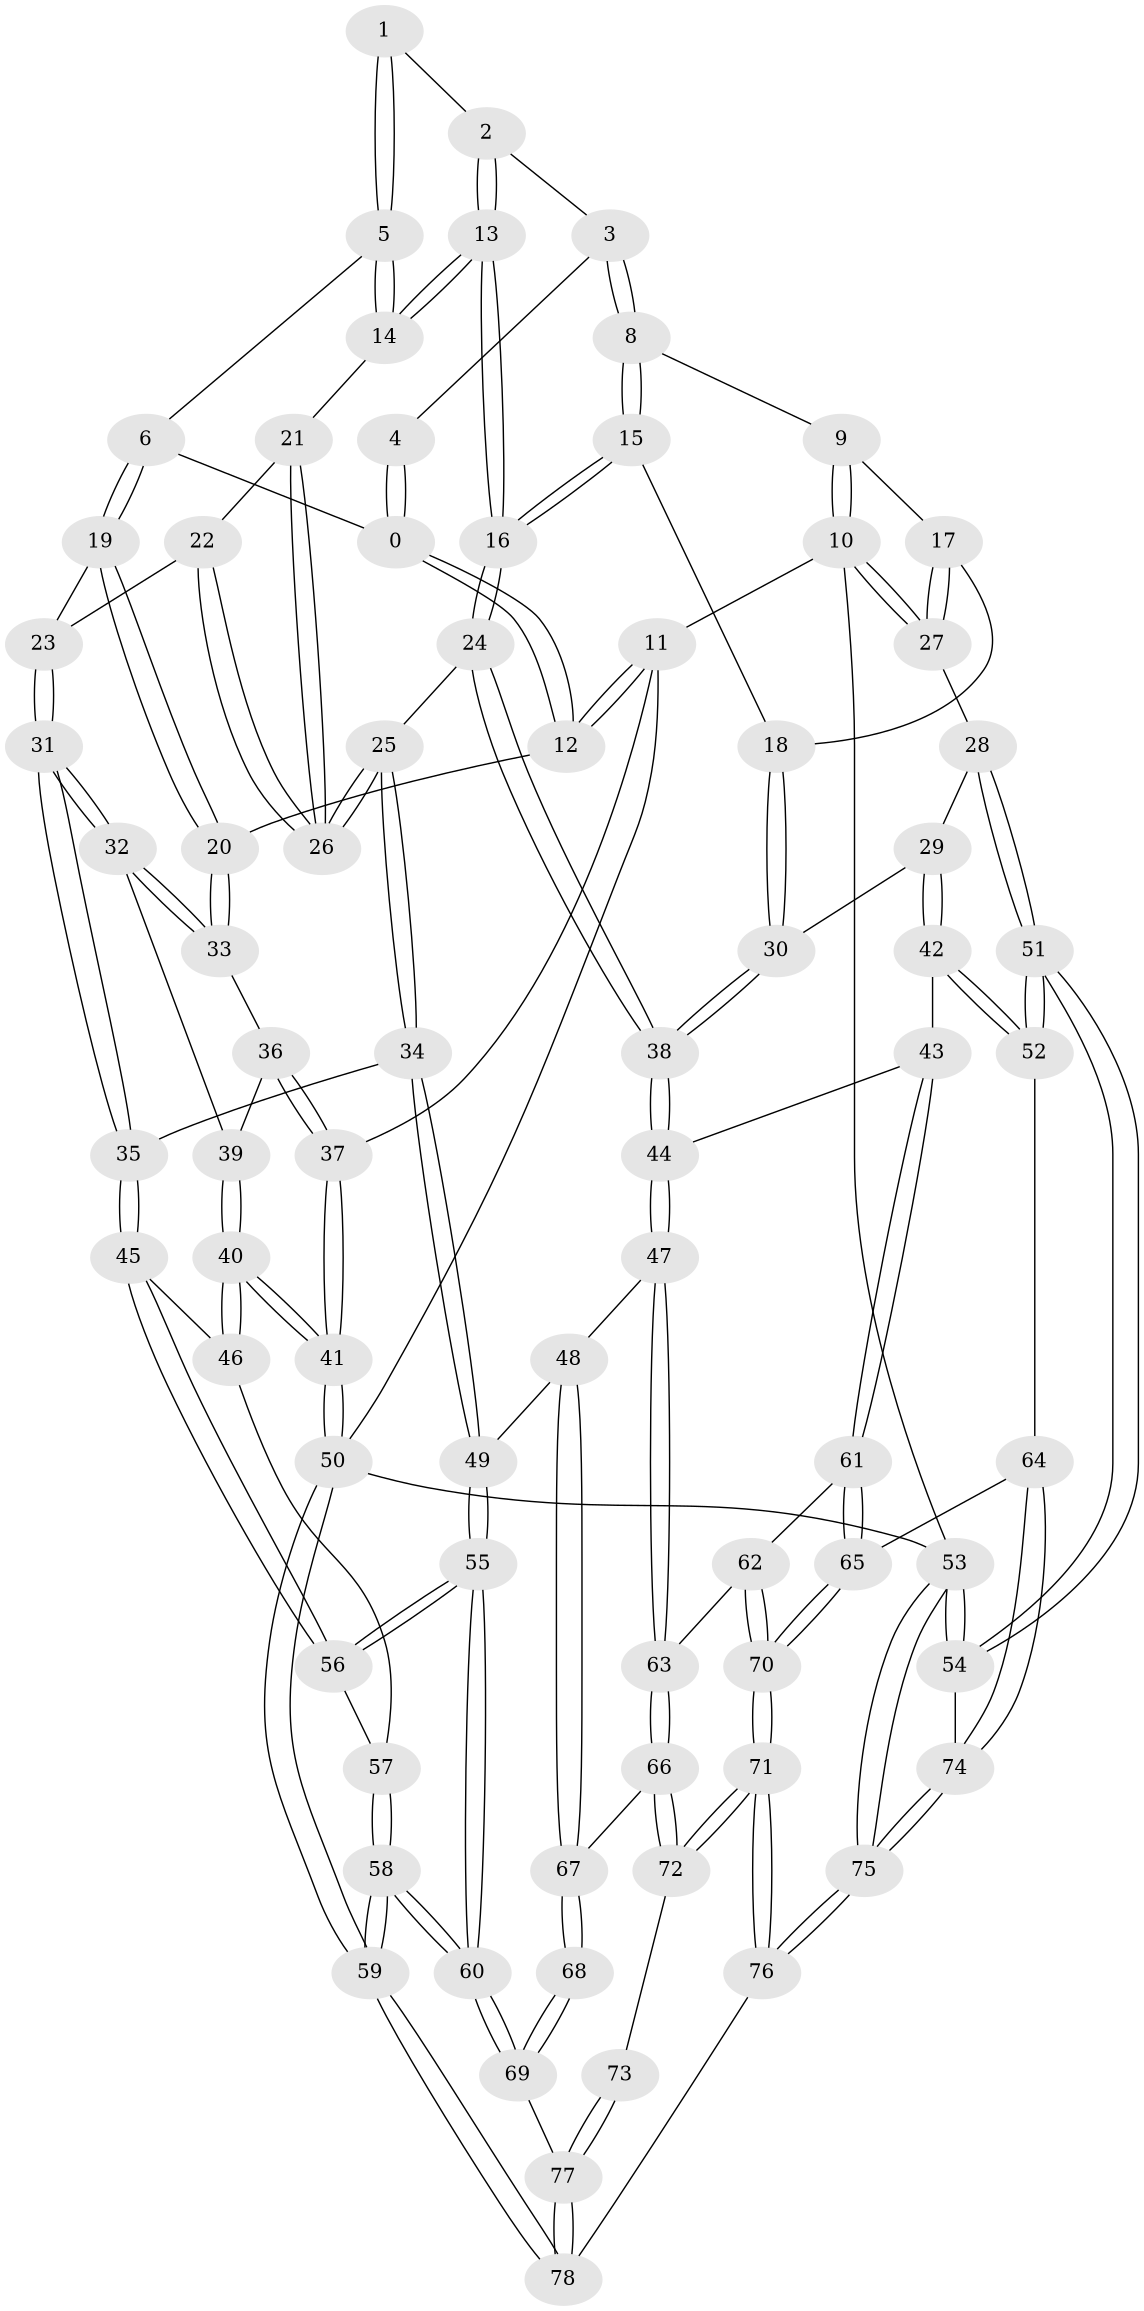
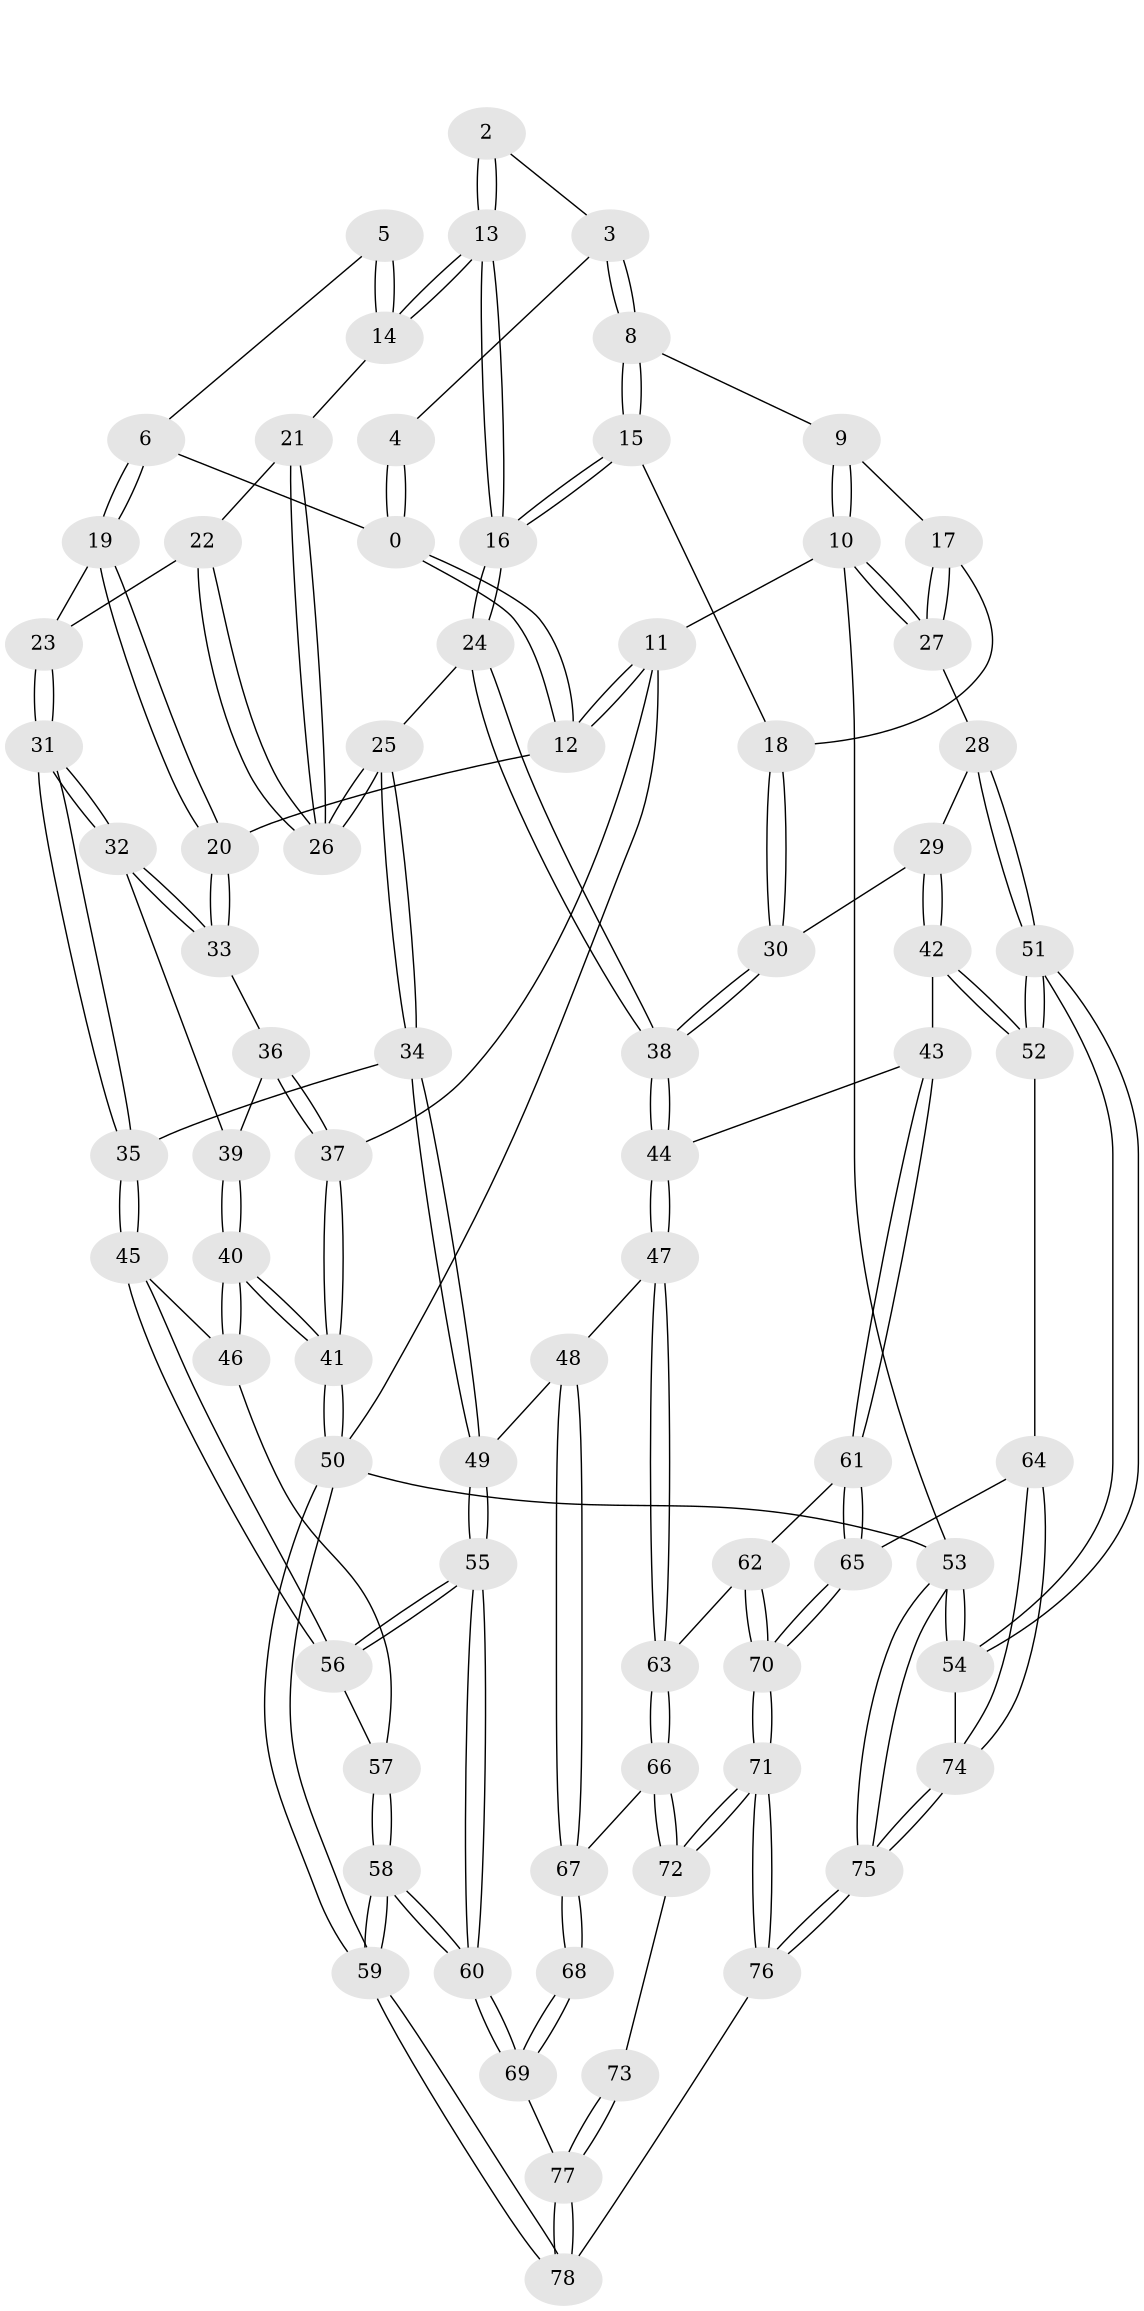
(385, 31) -> none
